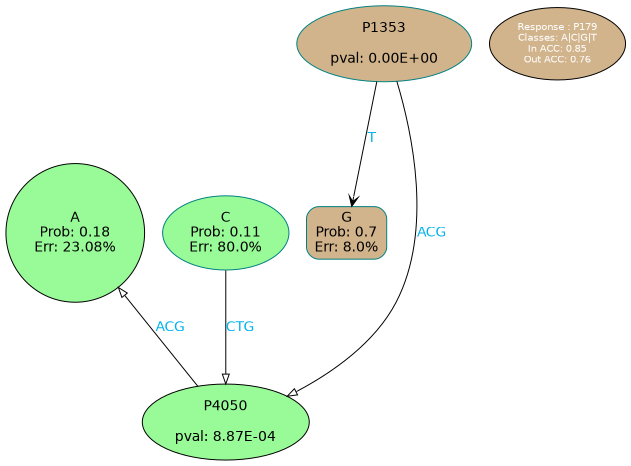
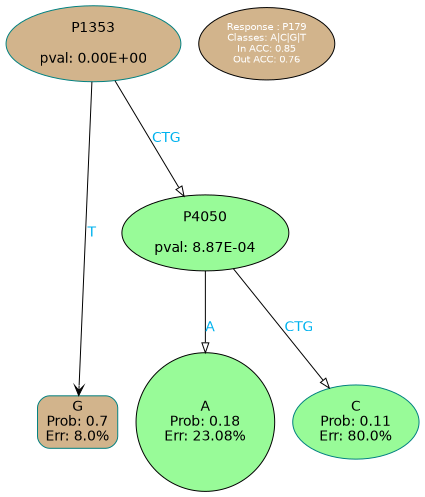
(432, 233) -> (166, 138)
(226, 322) -> (278, 324)
(170, 327) -> (210, 327)
